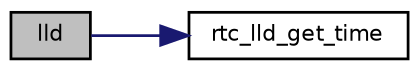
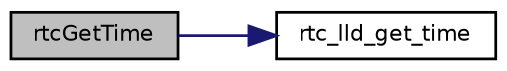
(51, 36) -> (94, 36)
